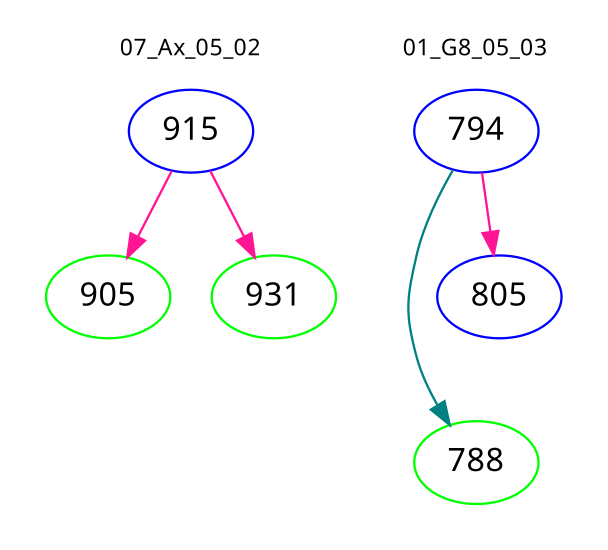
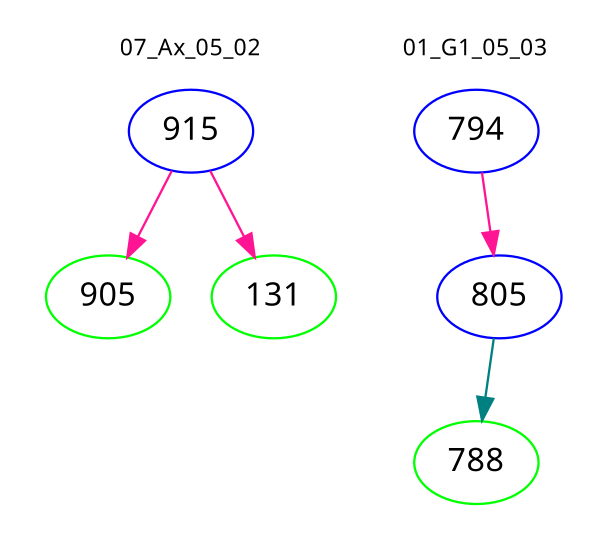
(476, 49) -> (476, 49)
(410, 286) -> (490, 368)
(274, 297) -> (274, 297)
